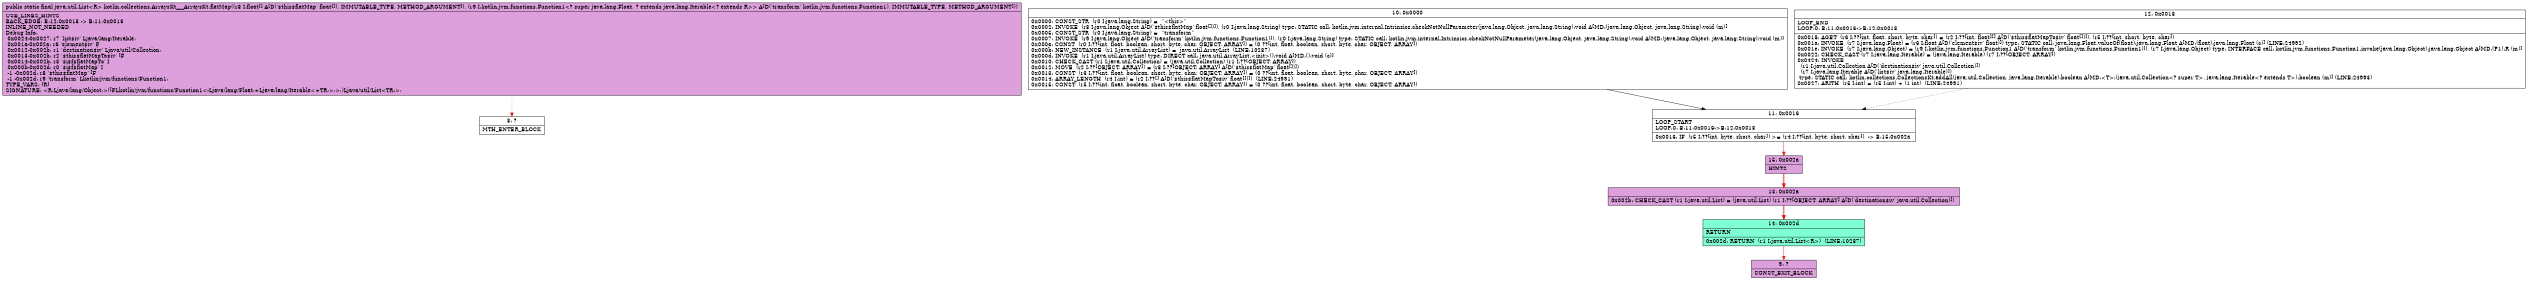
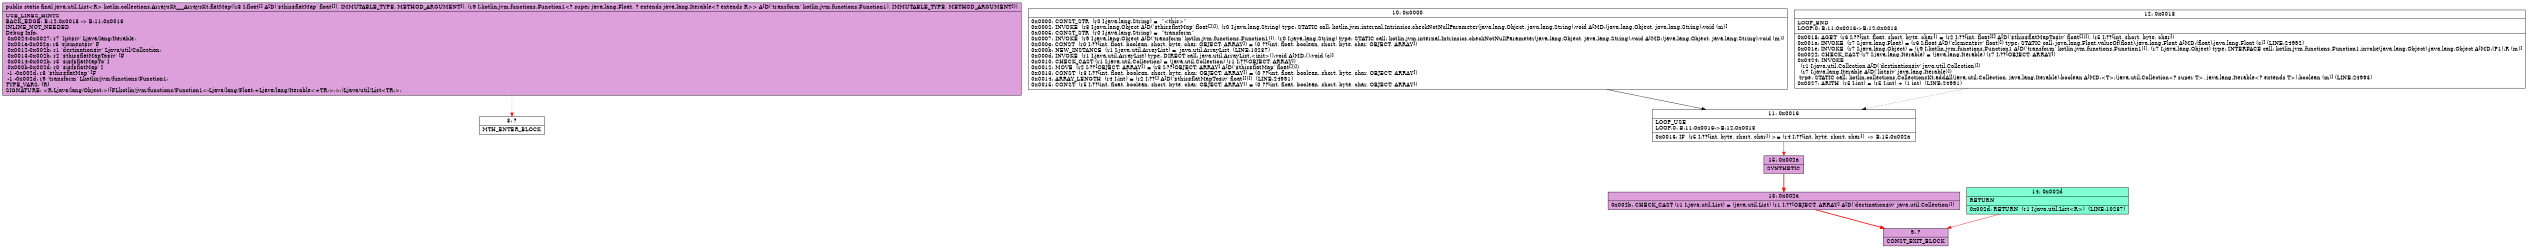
(1674, 122) -> (1671, 122)
(1778, 169) -> (1784, 169)
(1784, 210) -> (1848, 218)
